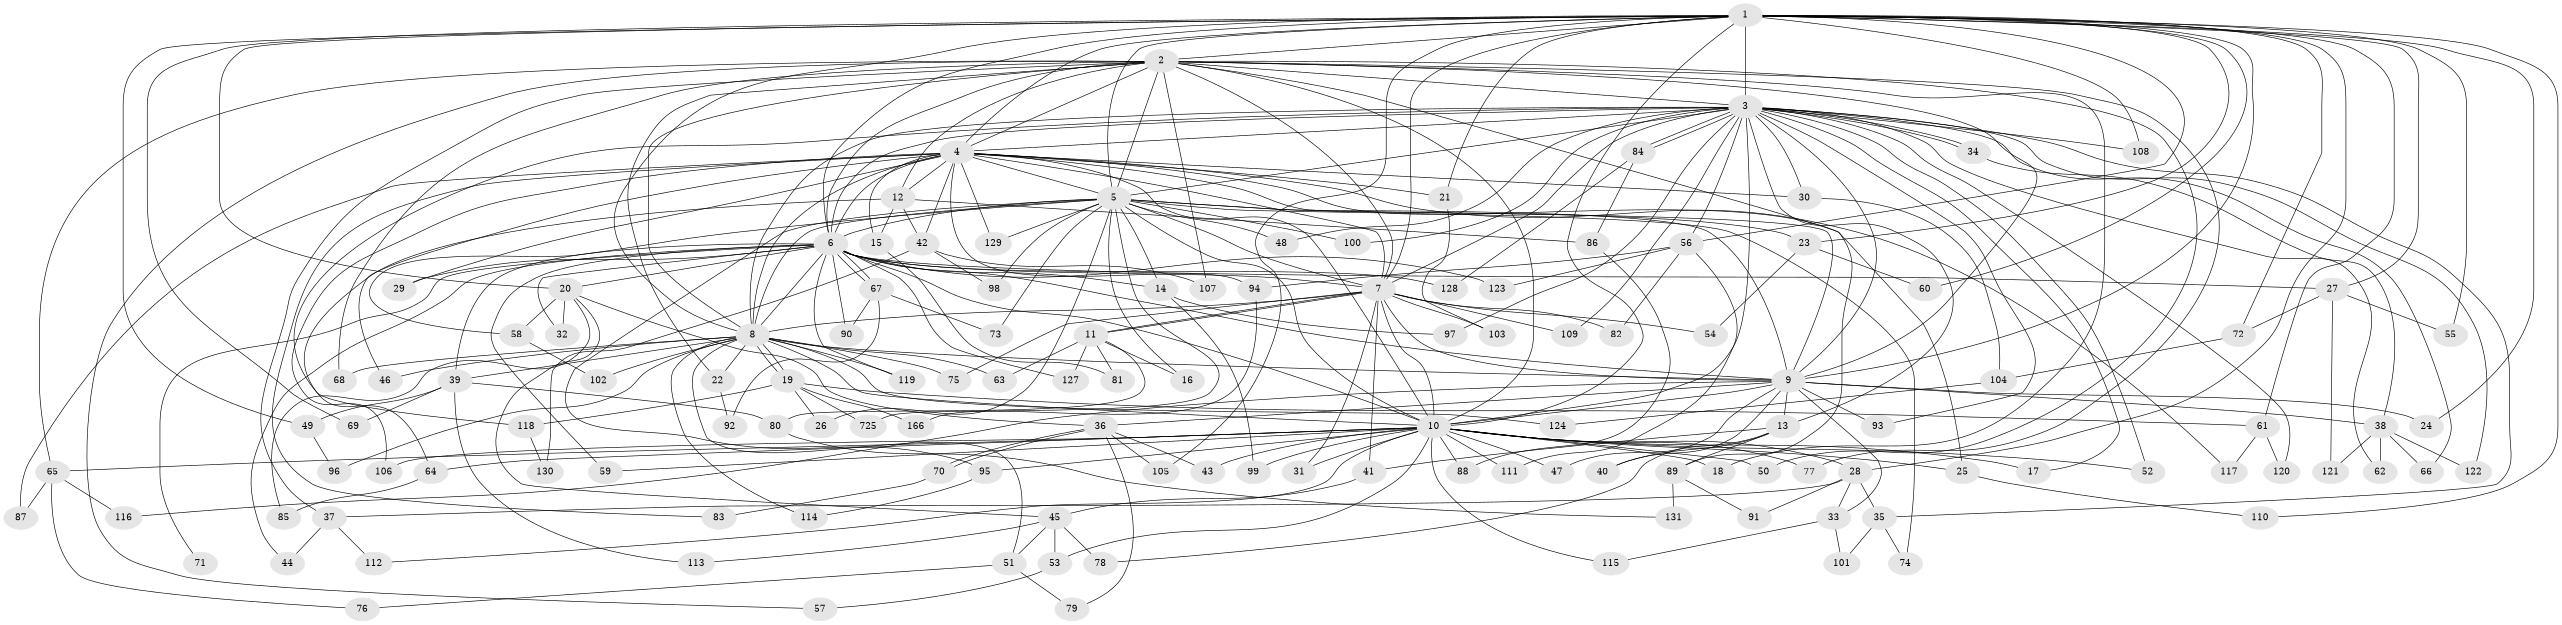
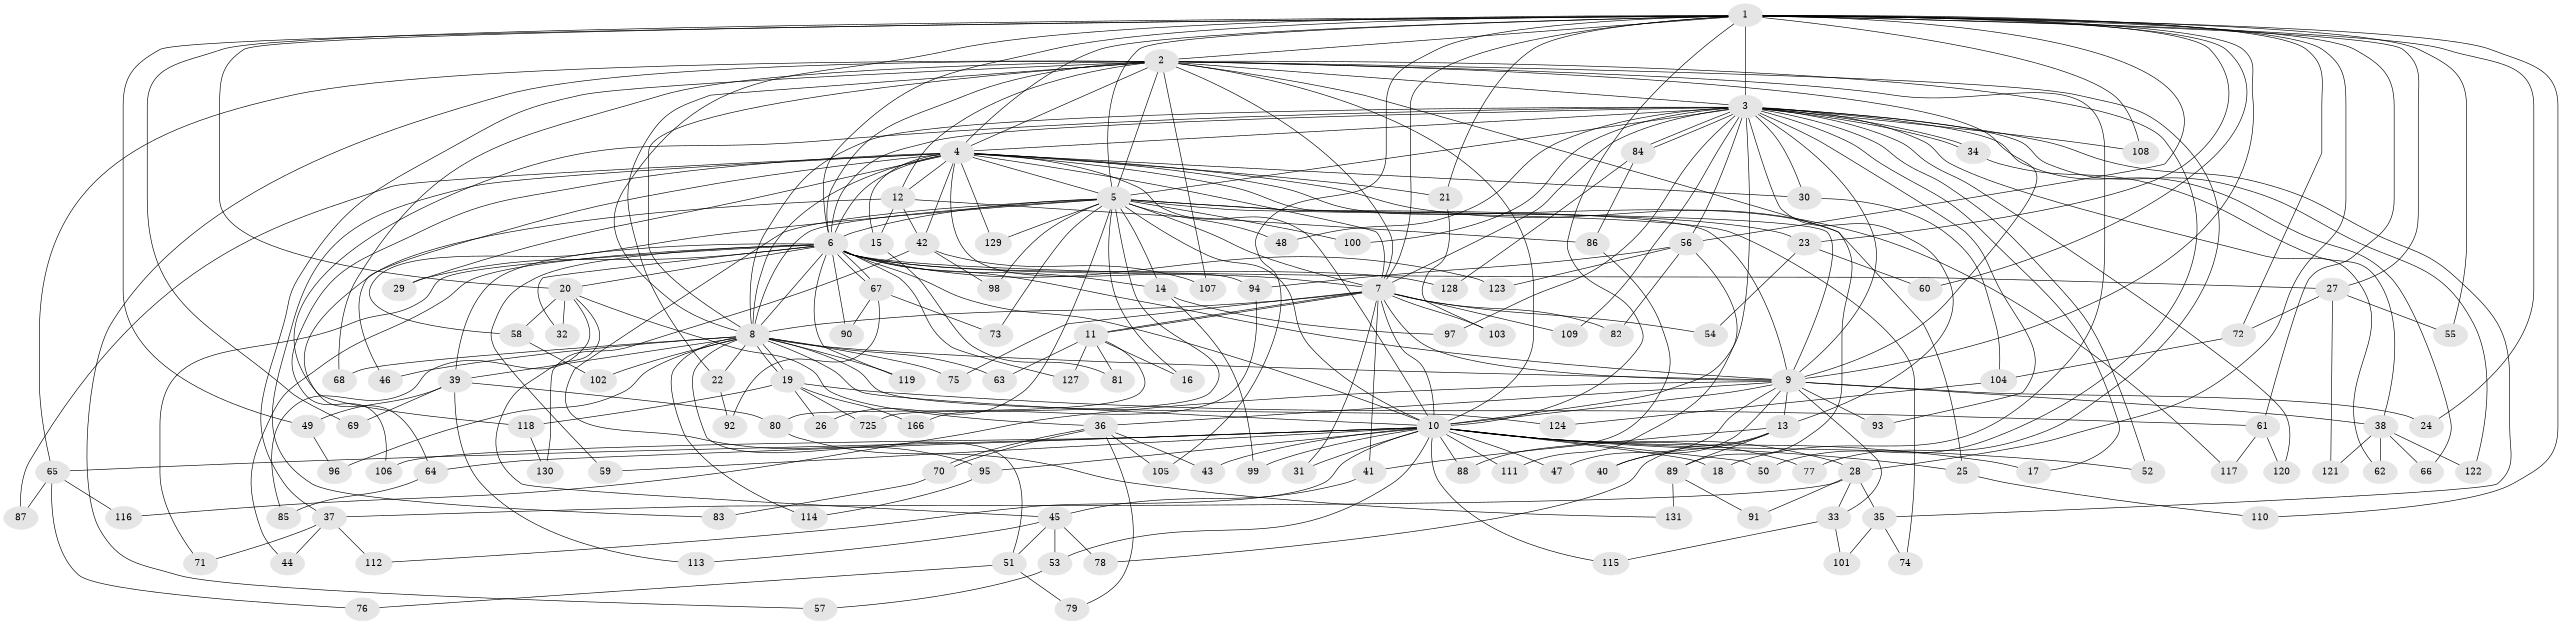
none -> (264, 544)
